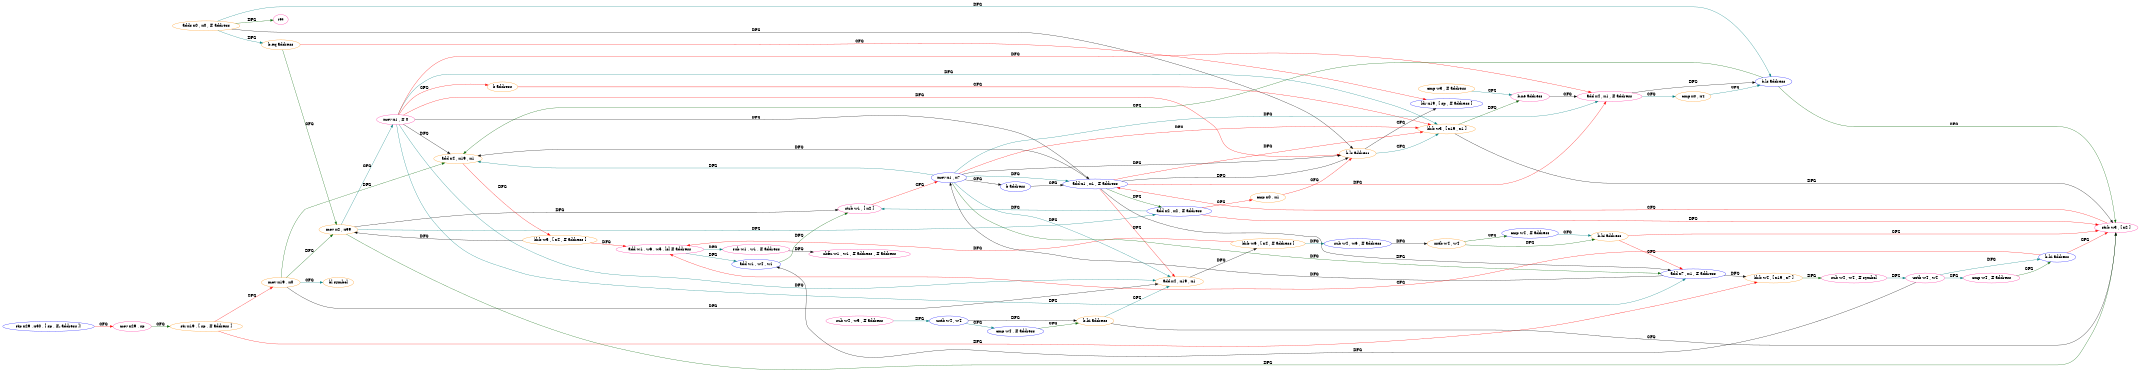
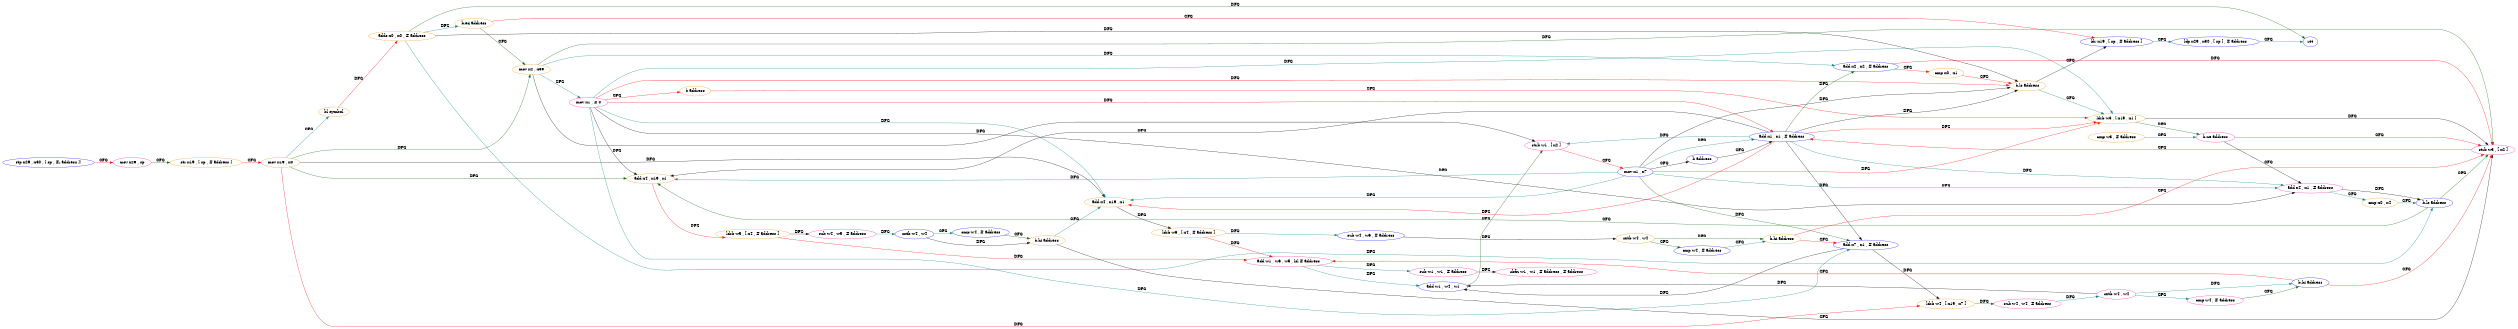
(281, 20) -> (2310, 42)
none -> (2215, 42)
(981, 57) -> (1398, 171)
none -> (367, 75)
(759, 120) -> (1192, 102)
none -> (2357, 137)
(1382, 185) -> (2034, 174)
(1015, 210) -> (1659, 138)
(440, 239) -> (798, 234)
(1290, 276) -> (1659, 295)
(1854, 278) -> (2027, 304)
(988, 344) -> (1039, 326)
